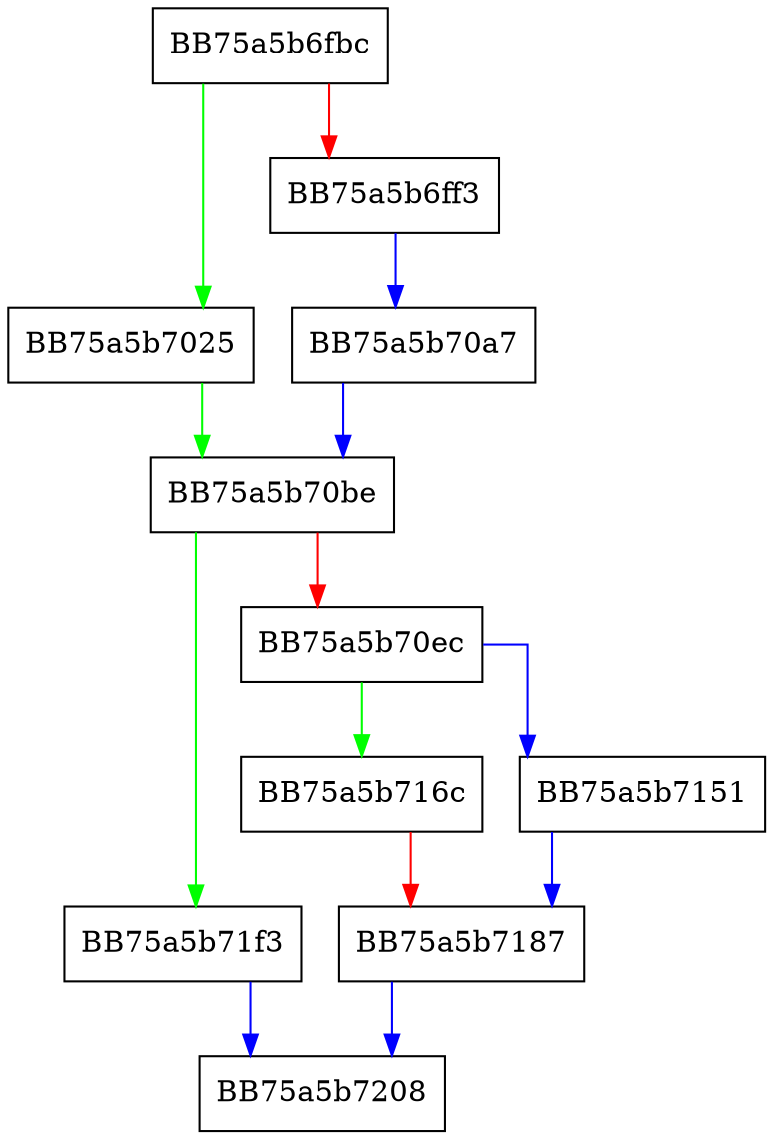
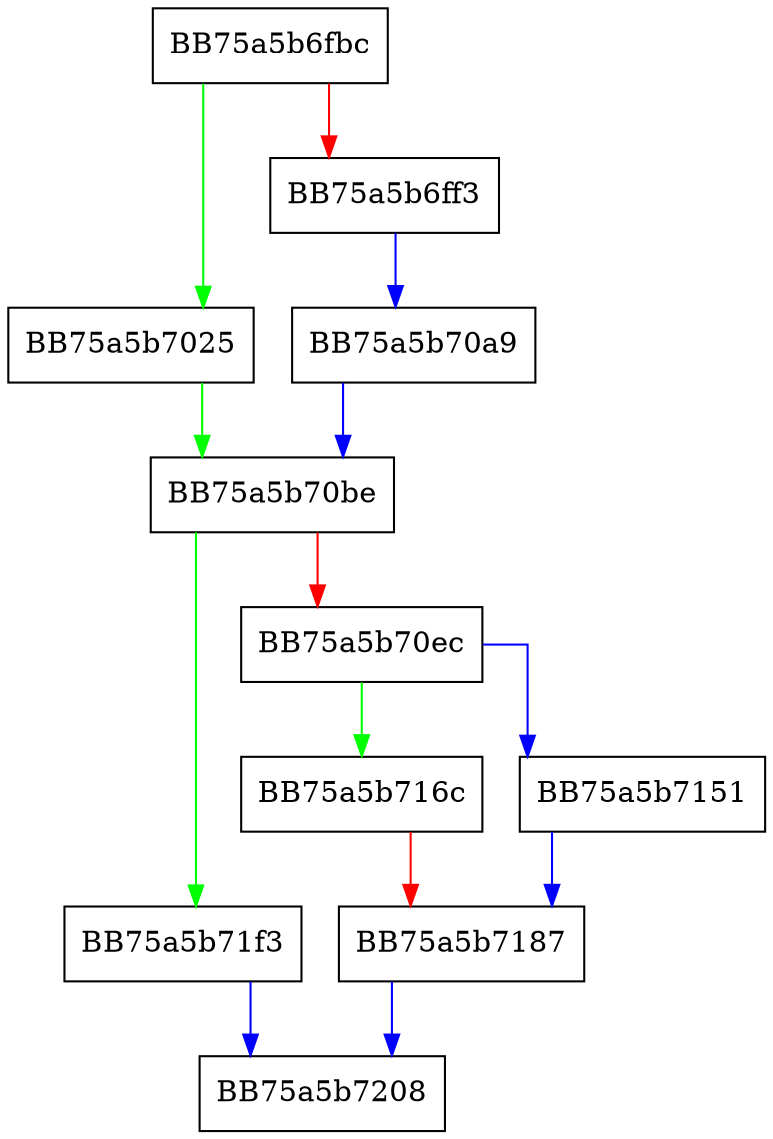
(414, 345) -> (414, 345)
